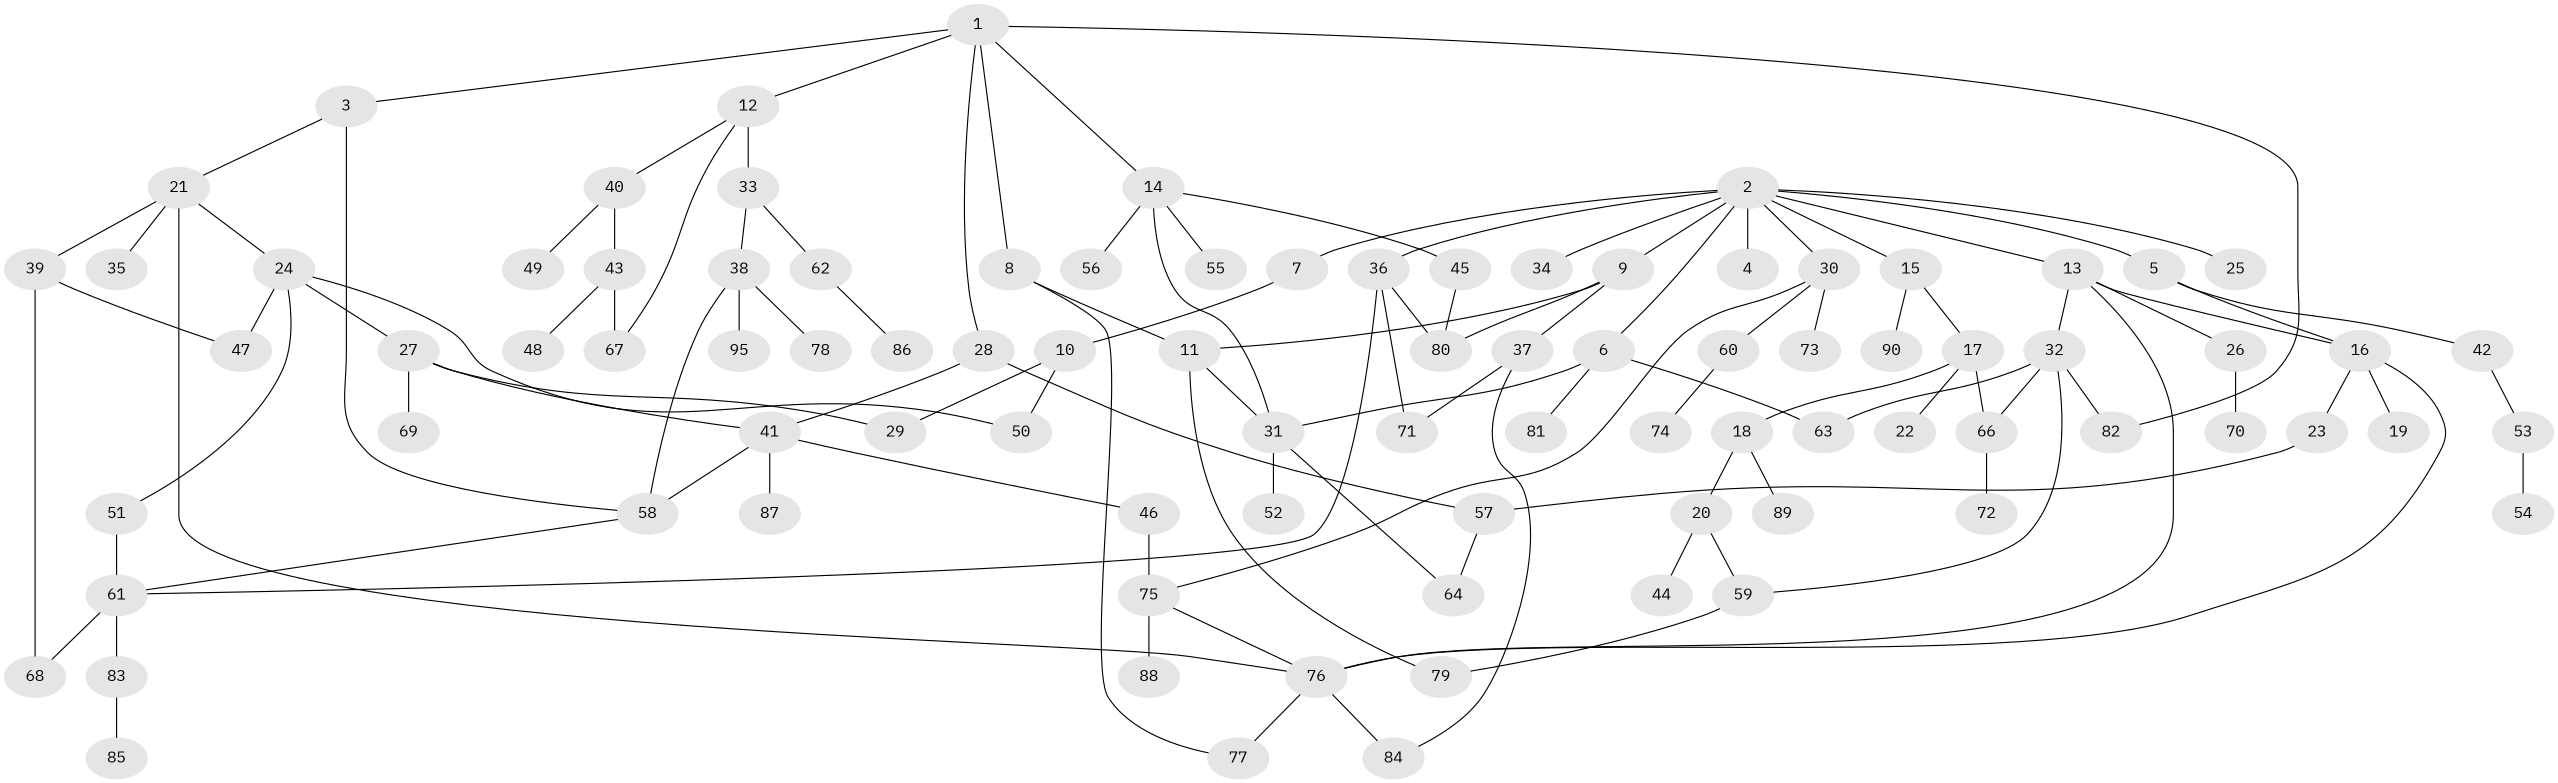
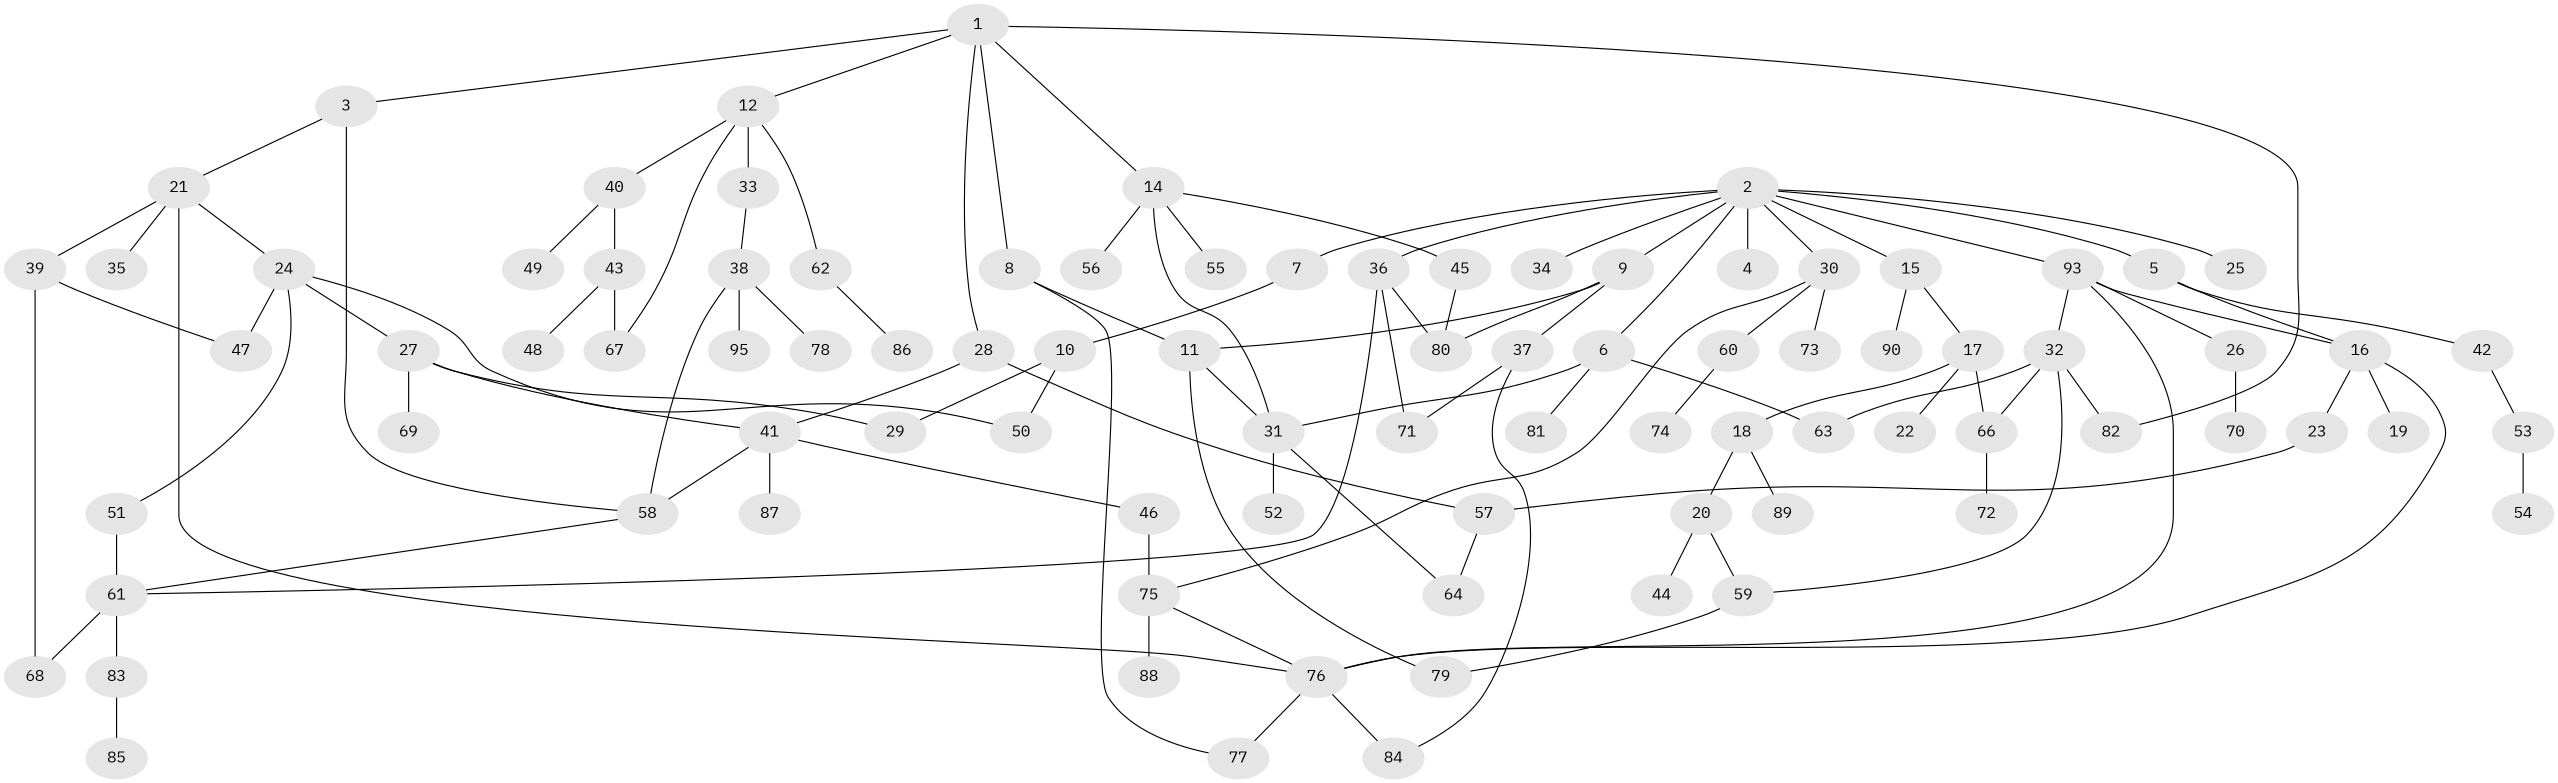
(784, 229) -> (796, 184)
(2073, 269) -> (2073, 269)
